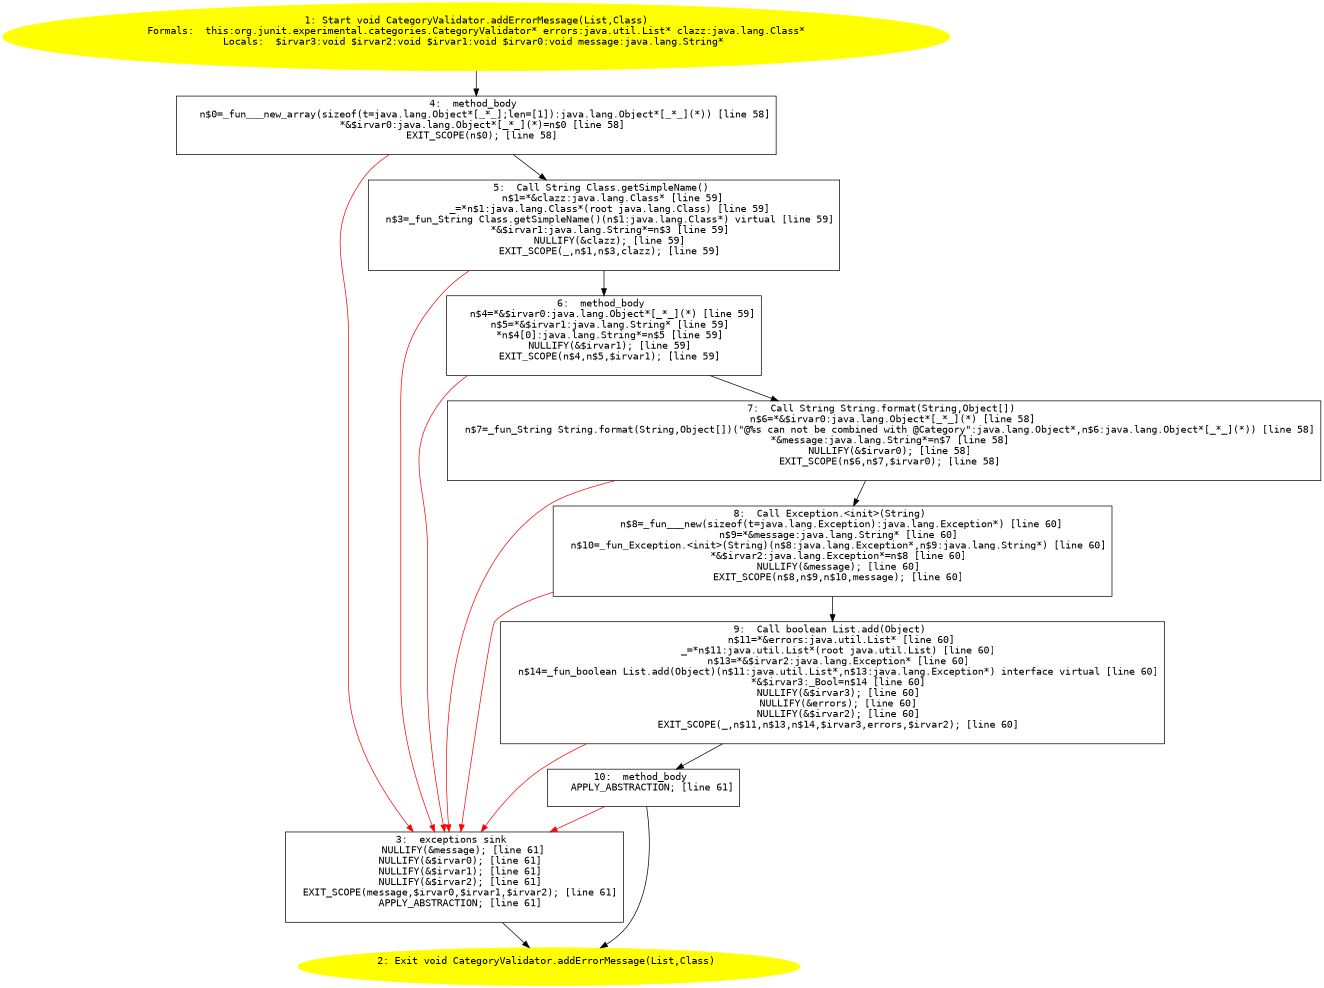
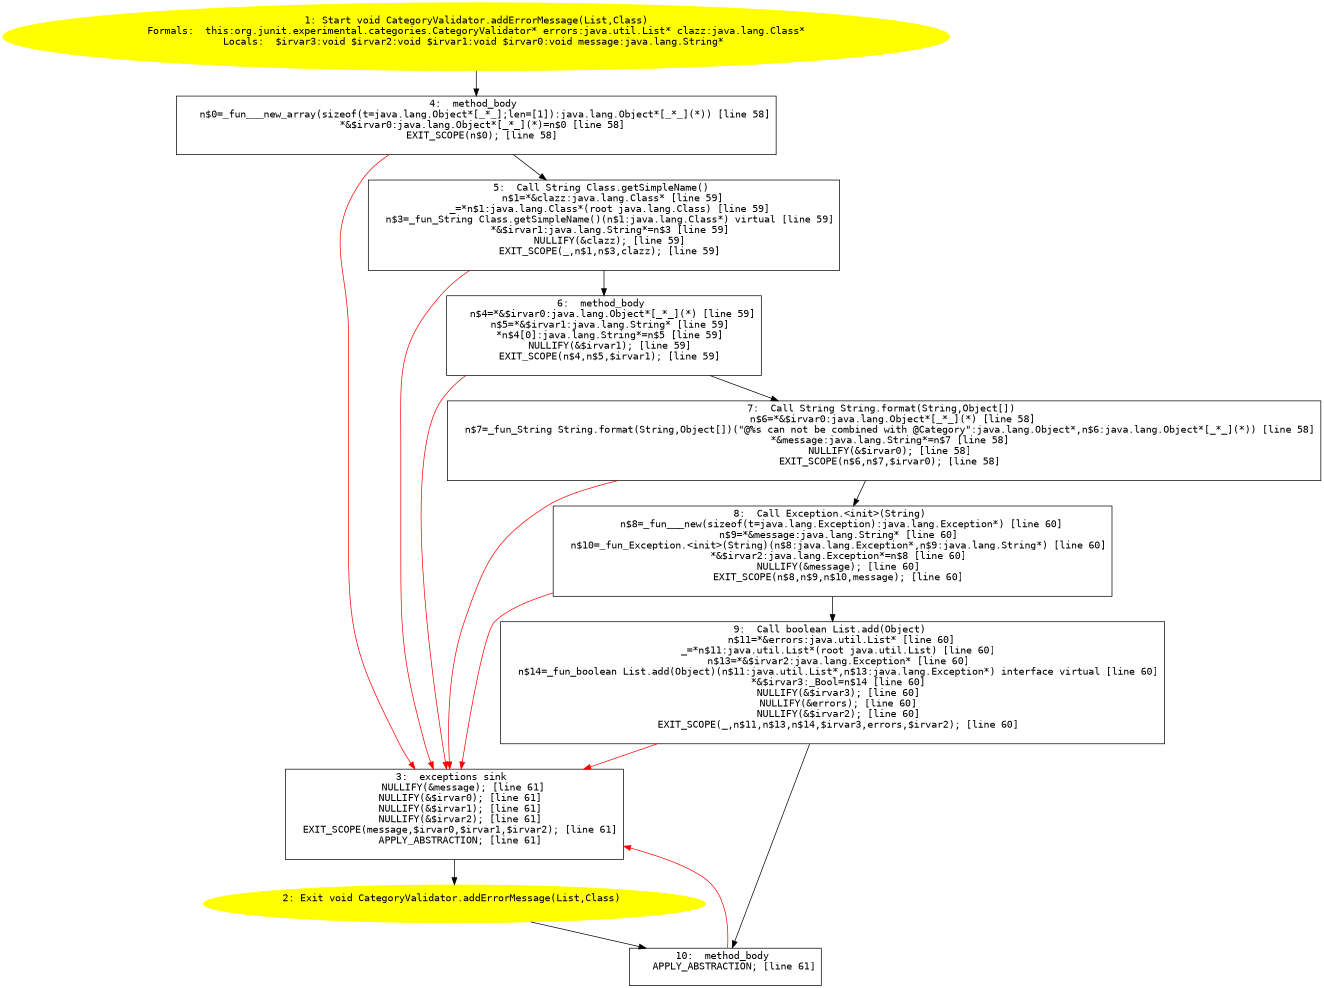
(646, 882) -> (585, 934)
